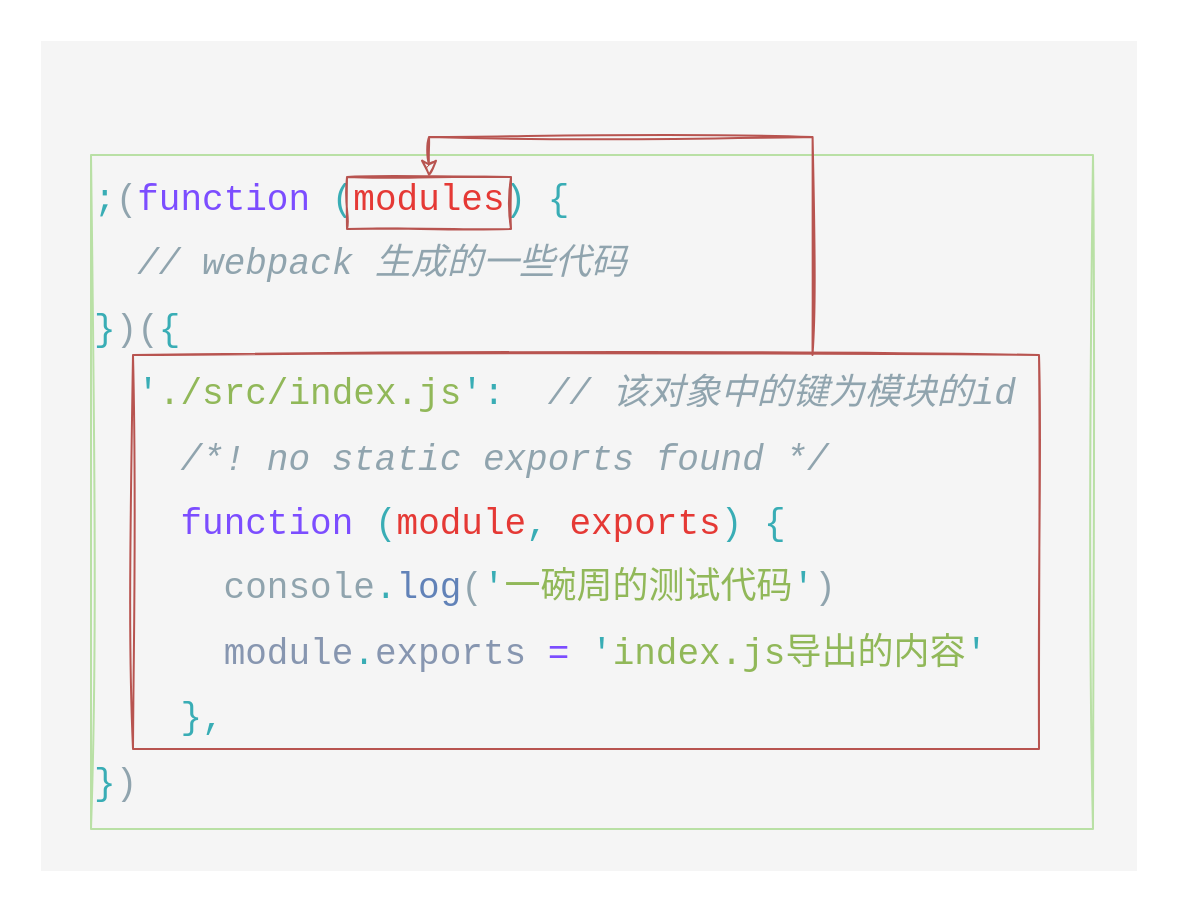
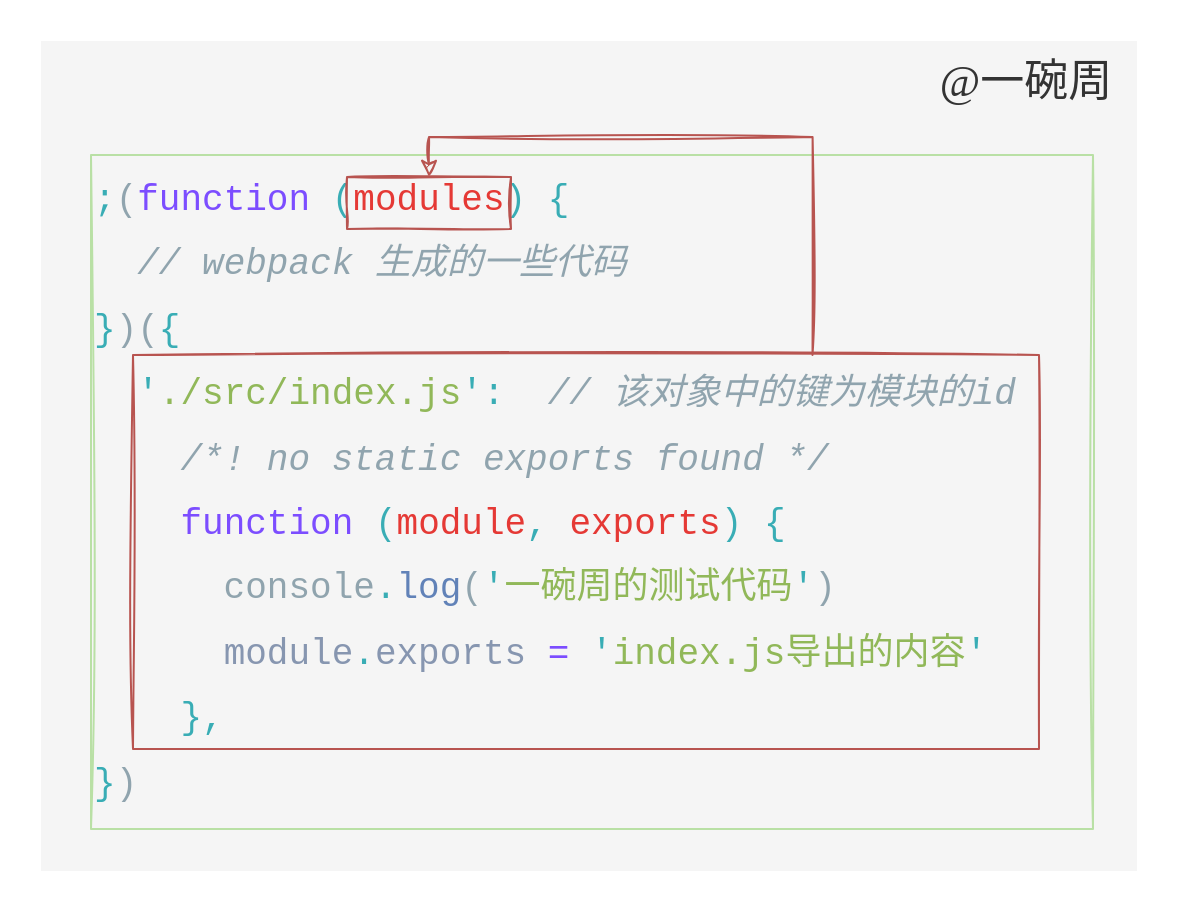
none -> (1027, 83)
